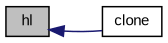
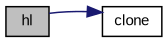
(83, 32) -> (68, 12)
